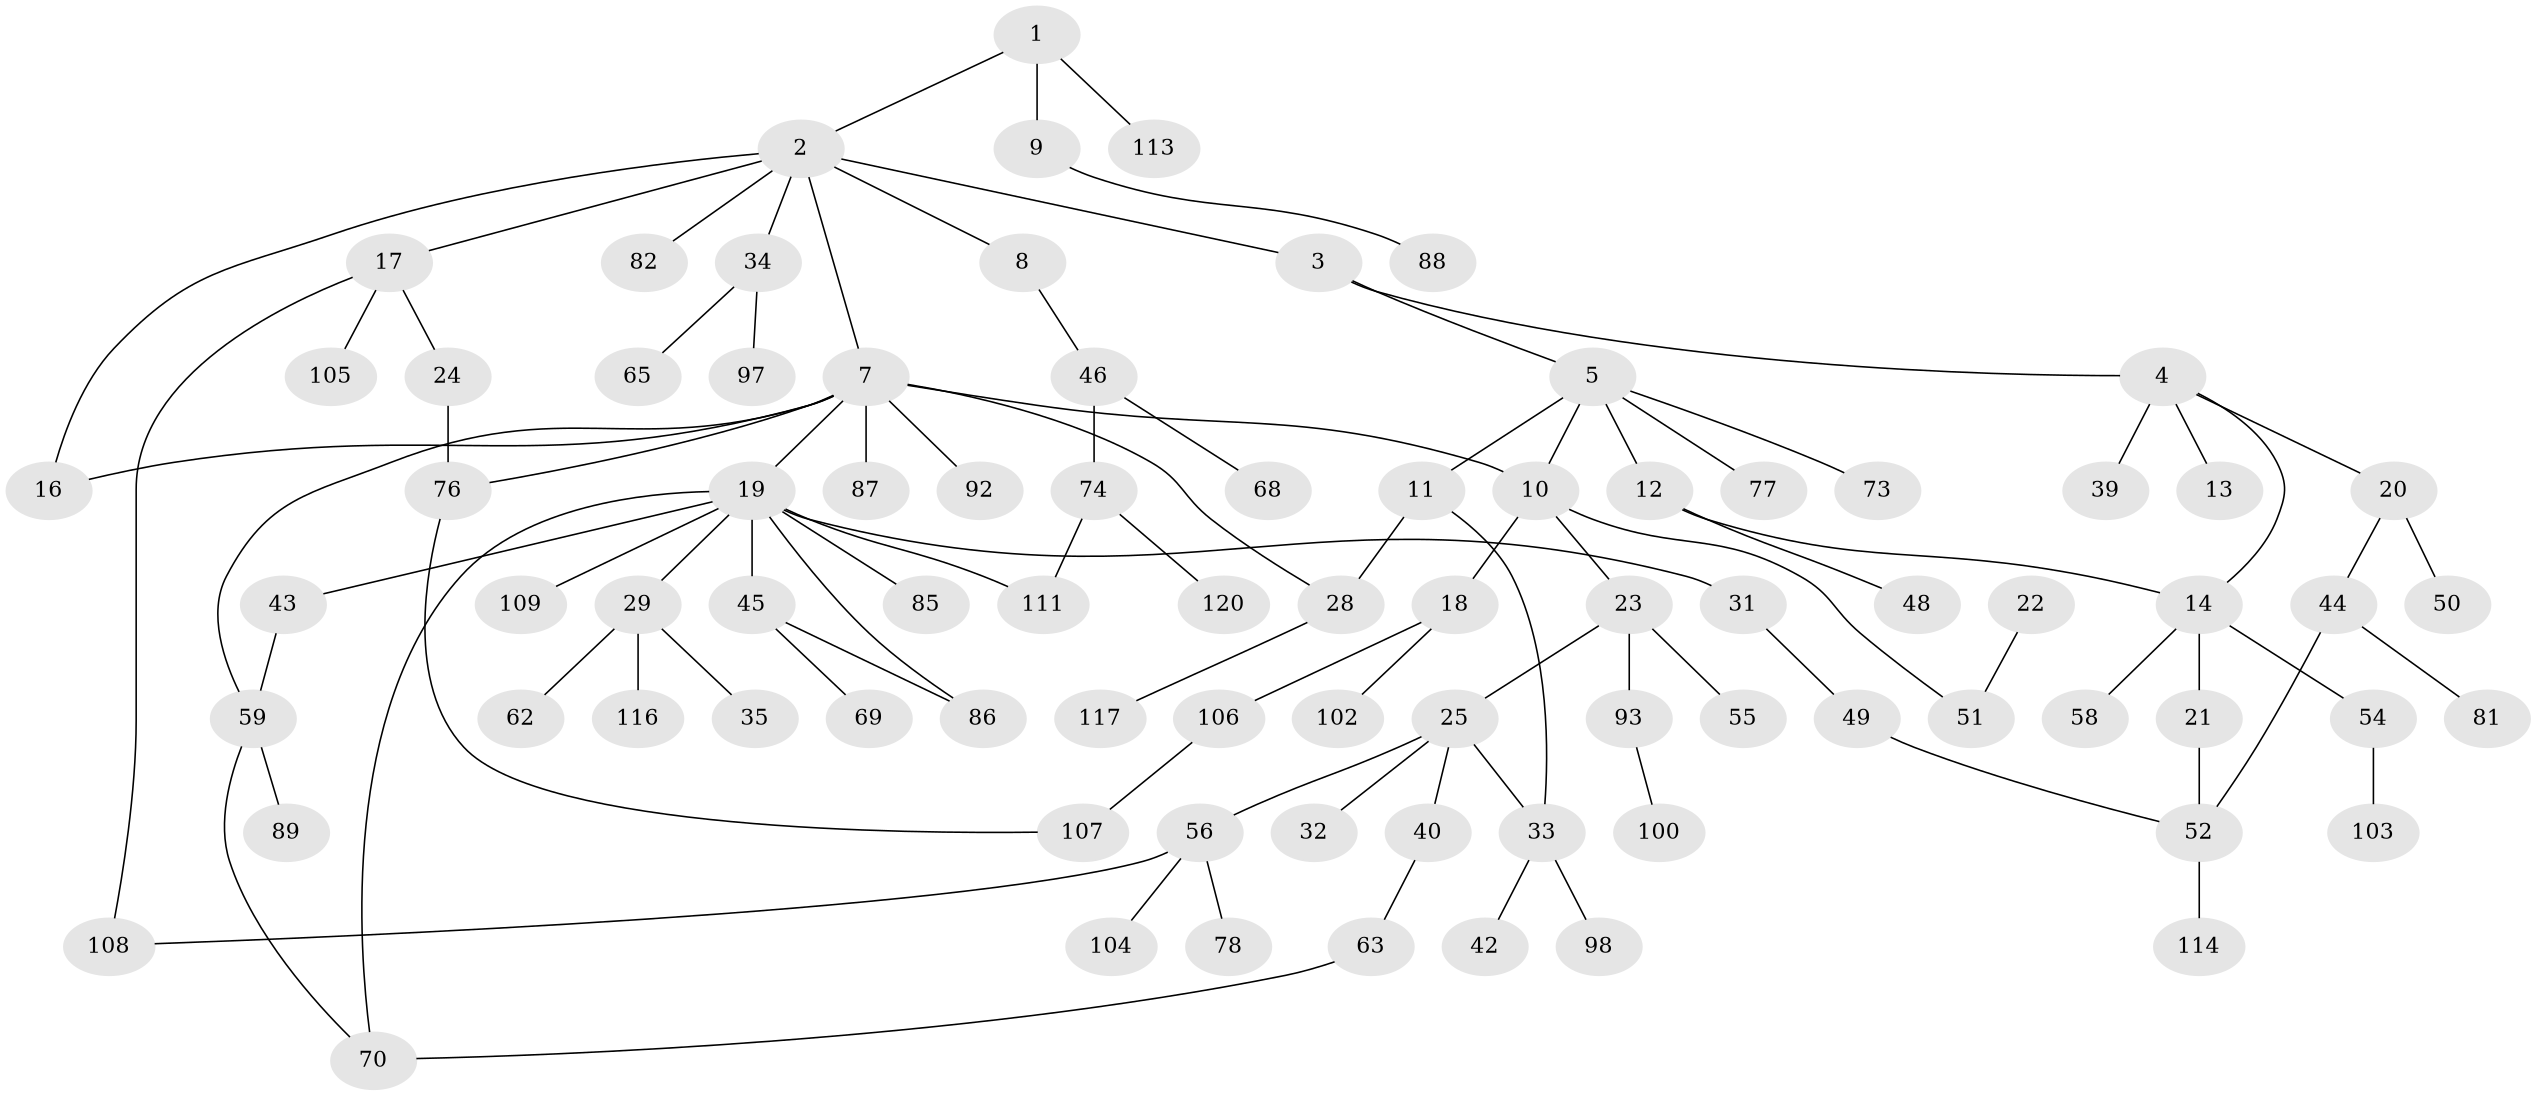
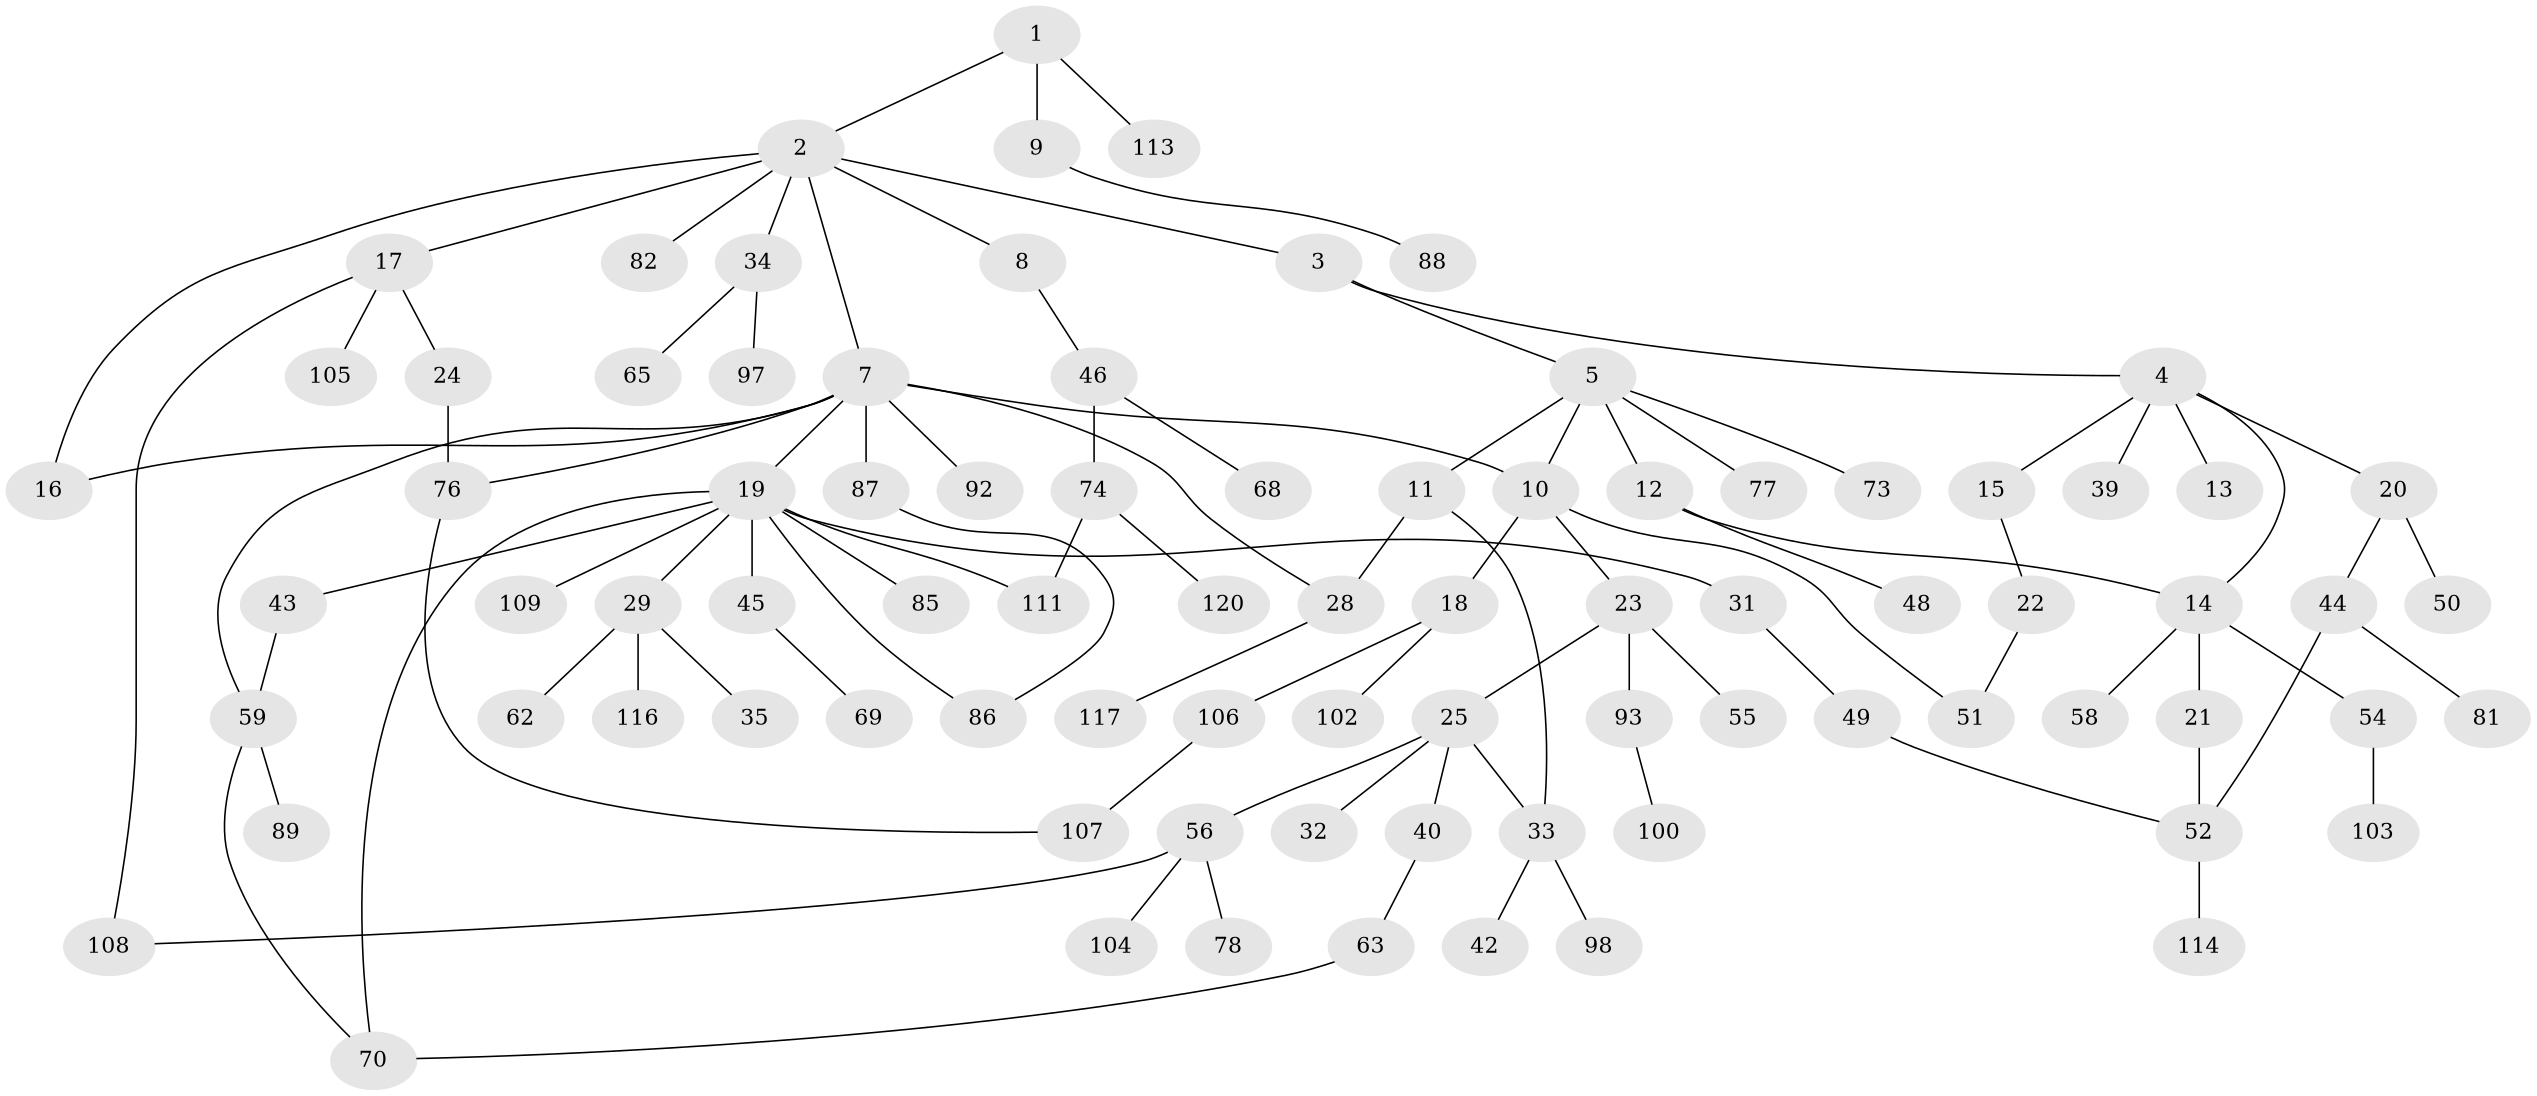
none -> (1992, 491)
(868, 662) -> (1094, 565)
